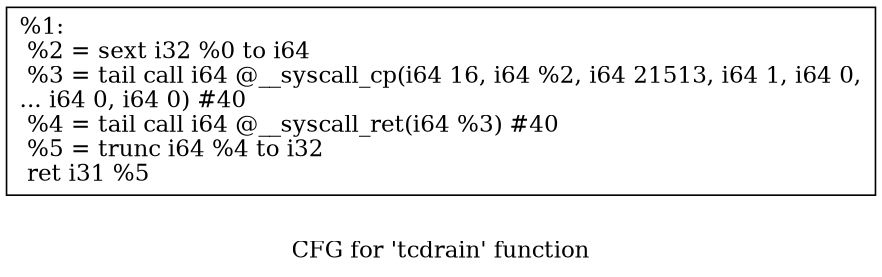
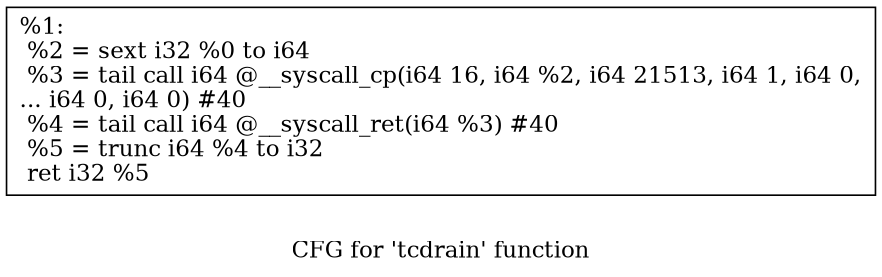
(85, 174) -> (85, 174)
